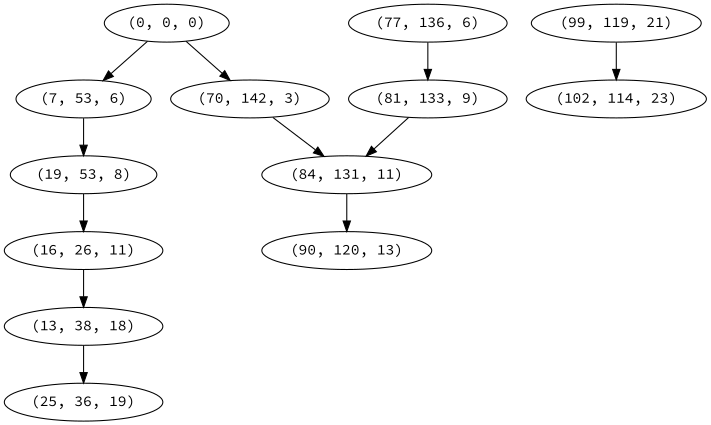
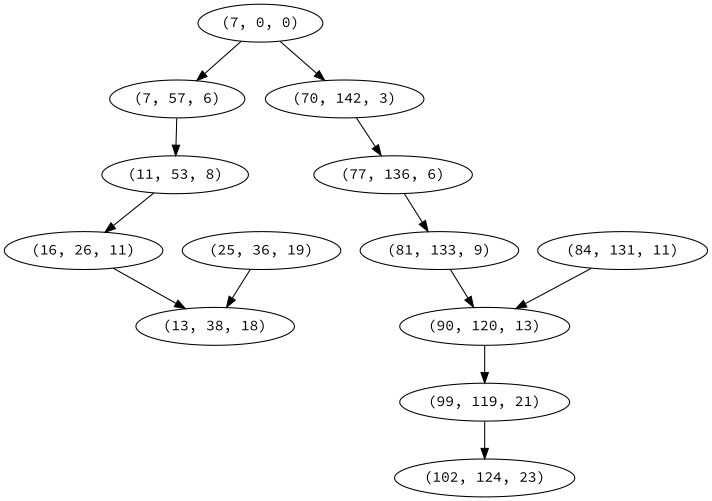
(167, 23) -> (260, 23)
(84, 99) -> (177, 99)
(616, 99) -> (485, 478)
(391, 133) -> (459, 284)
(294, 134) -> (366, 132)
(84, 175) -> (175, 175)
(84, 359) -> (241, 284)
none -> (485, 359)
